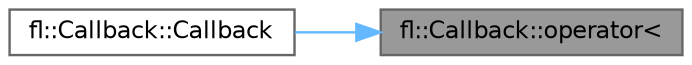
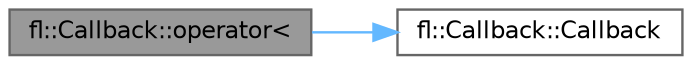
(325, 32) -> (342, 32)
